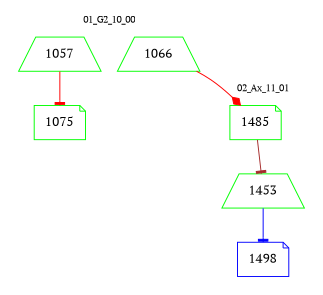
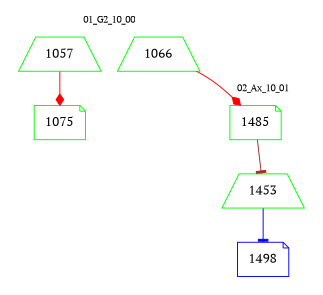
(60, 86) -> (60, 83)
(263, 89) -> (263, 89)
